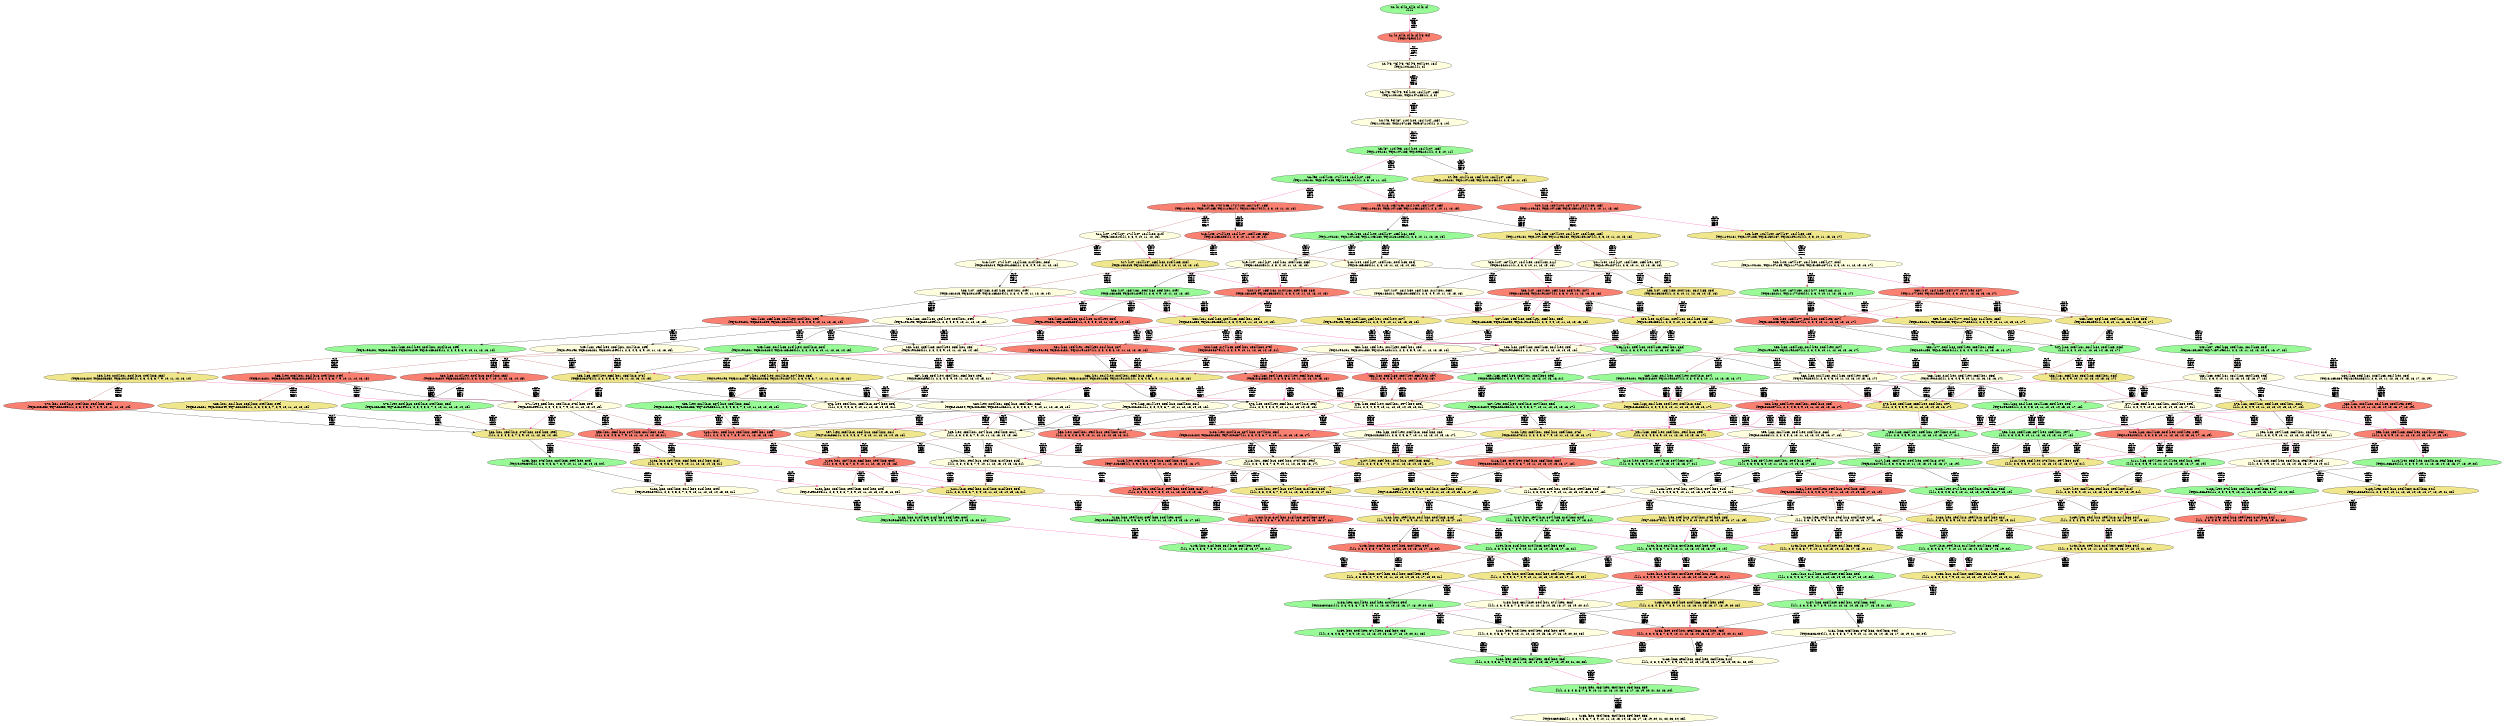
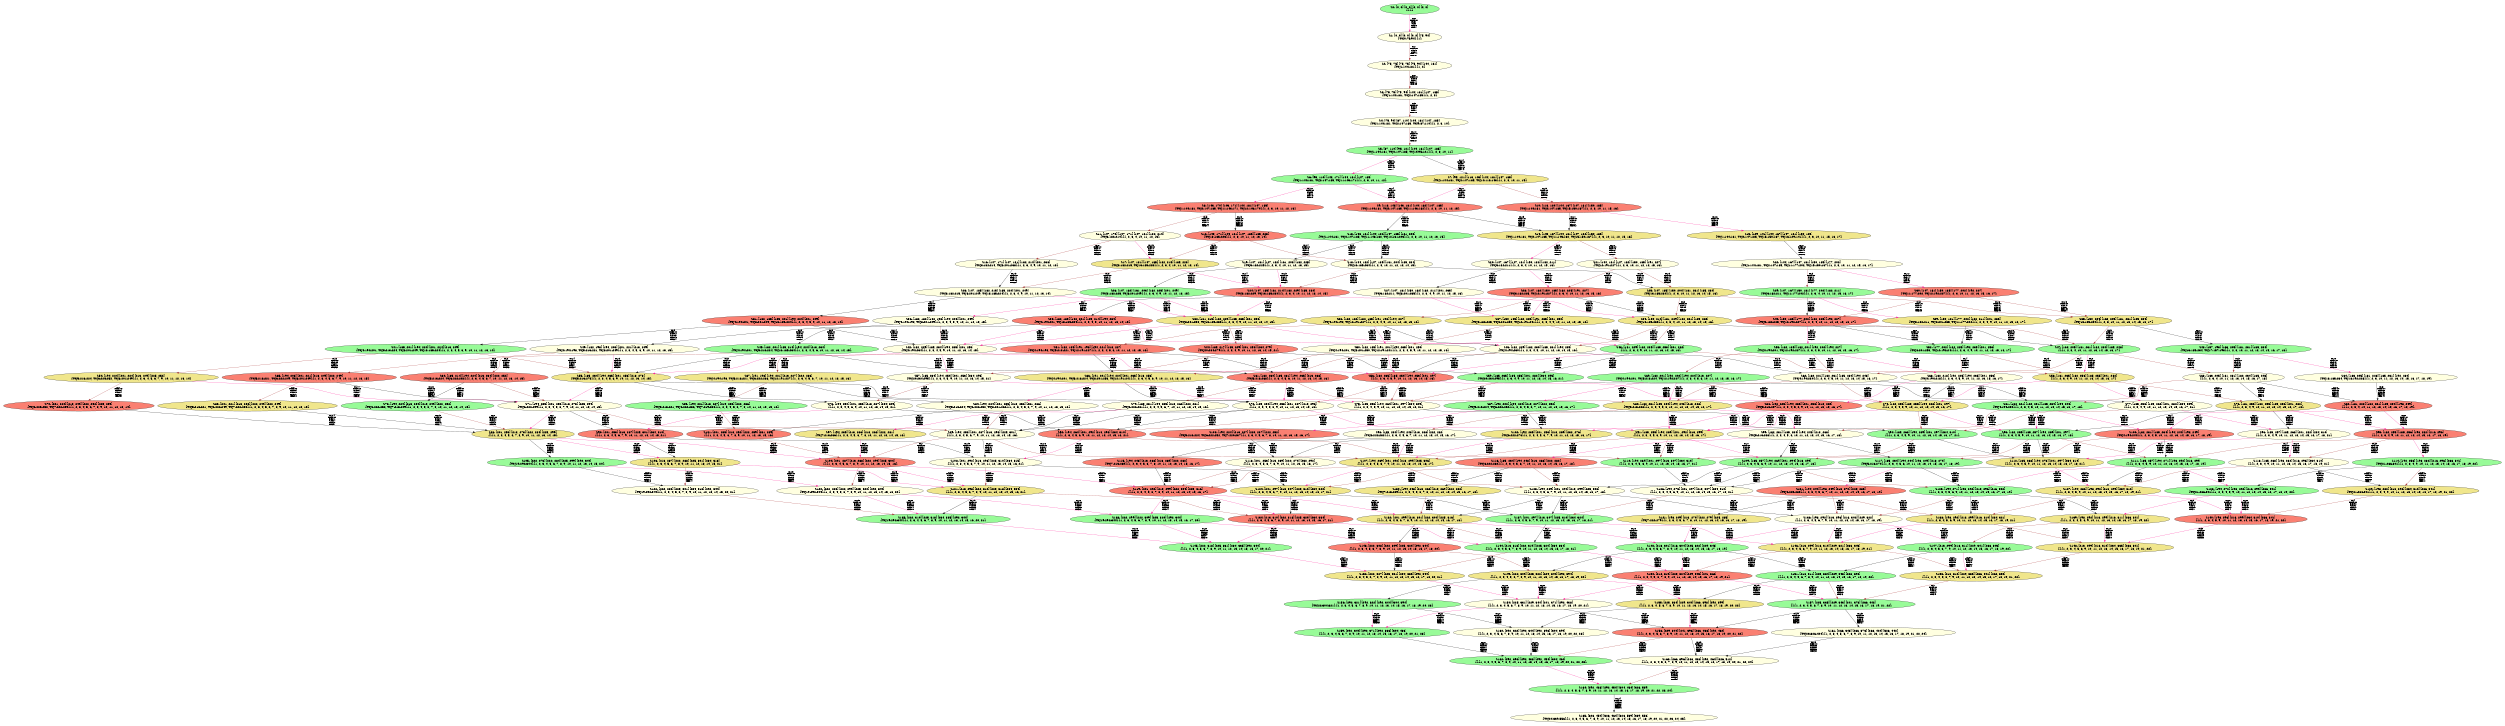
(1410, 37) -> (1410, 37)
